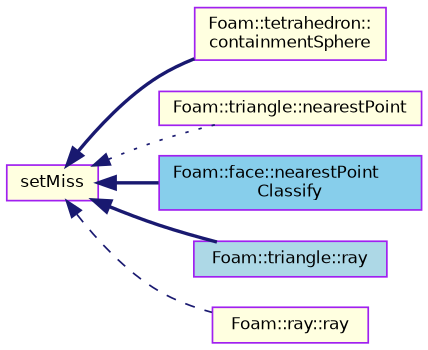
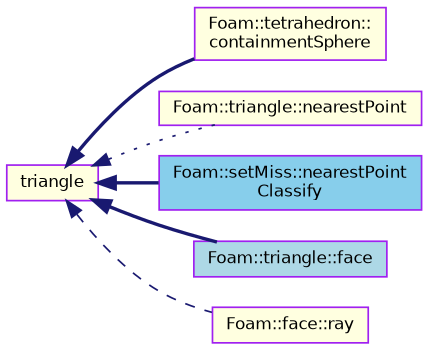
(52, 183) -> (52, 183)
(290, 183) -> (290, 183)
(290, 259) -> (290, 259)
(290, 325) -> (290, 325)
